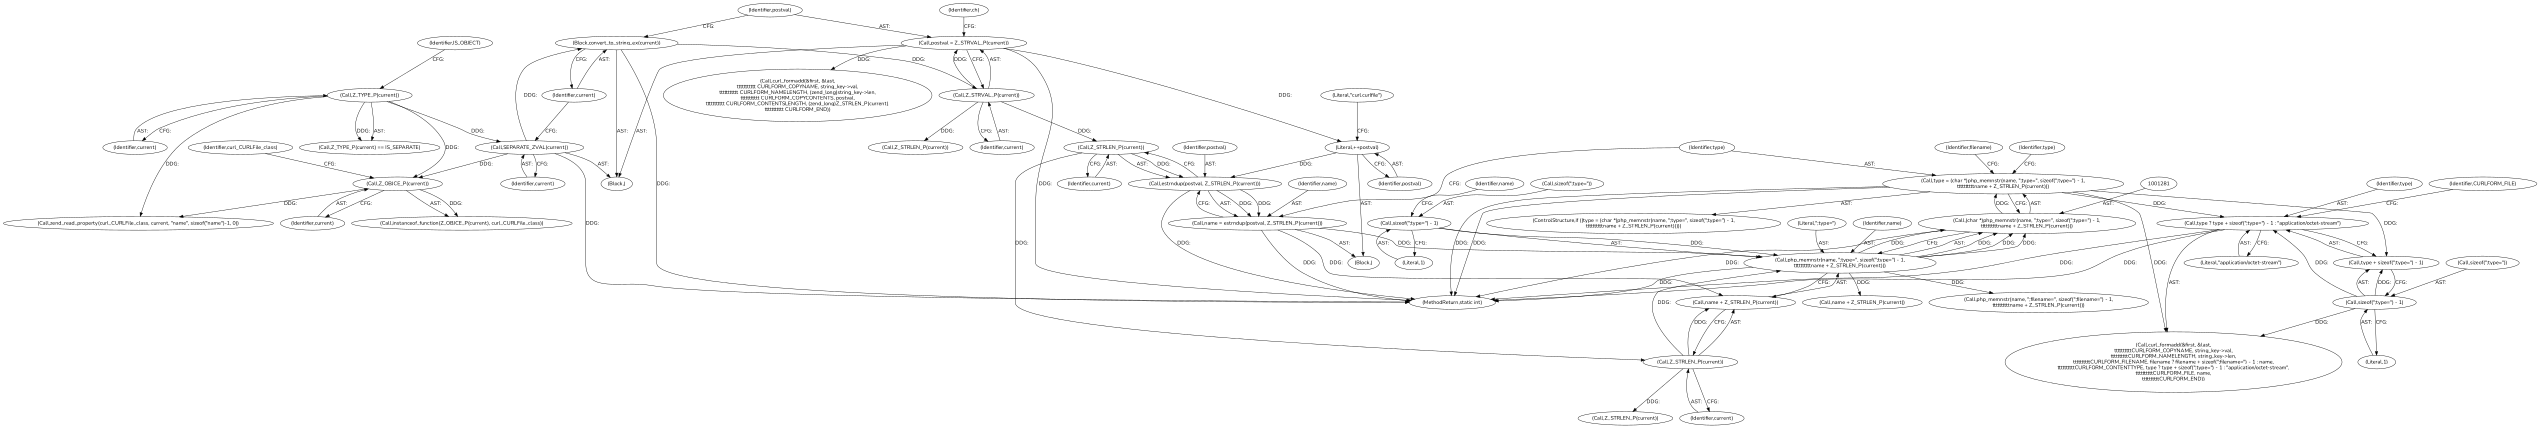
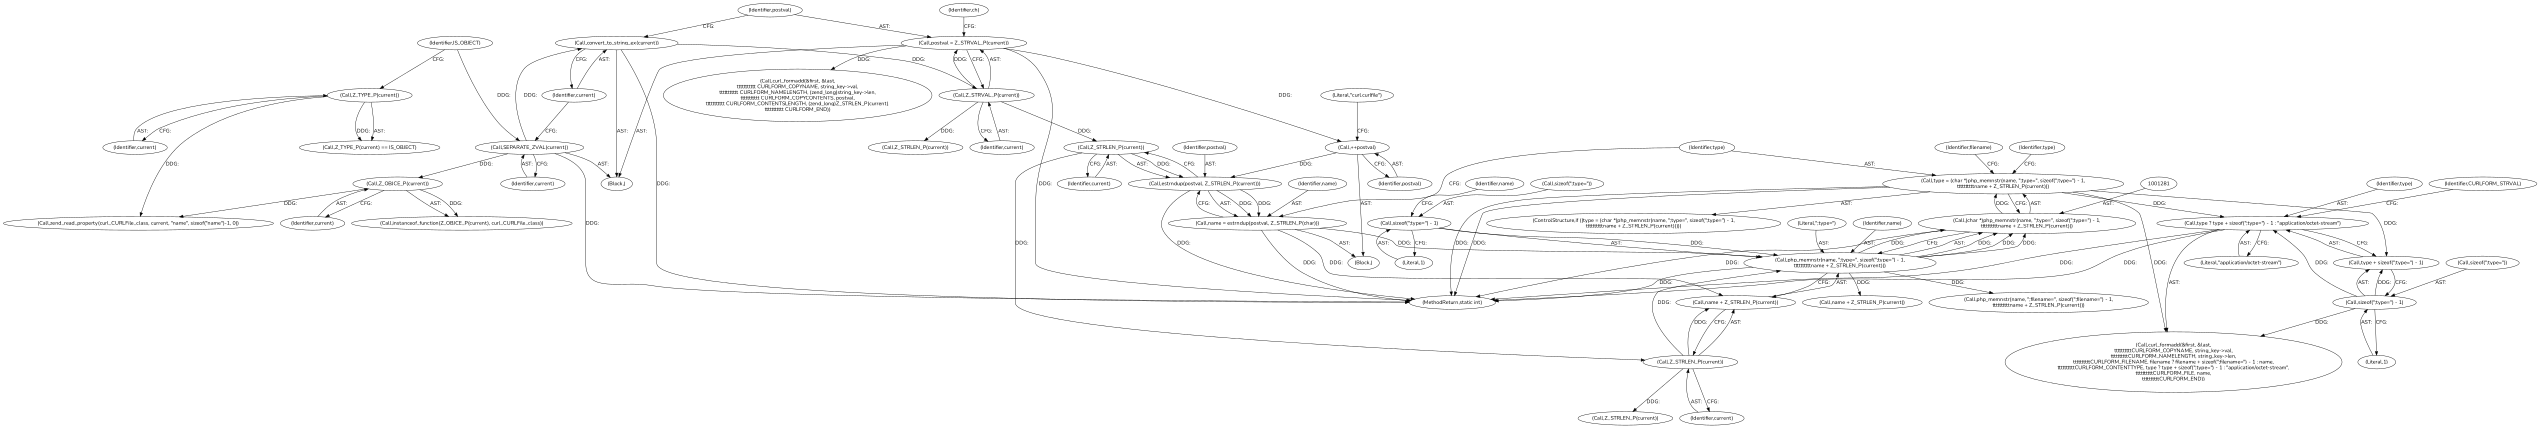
(617, 43) -> (617, 43)
(442, 122) -> (481, 98)
(438, 133) -> none
(240, 148) -> none
(370, 148) -> (370, 148)
(1357, 148) -> (1357, 148)
(2483, 184) -> (2483, 184)
(1257, 223) -> (1257, 223)
